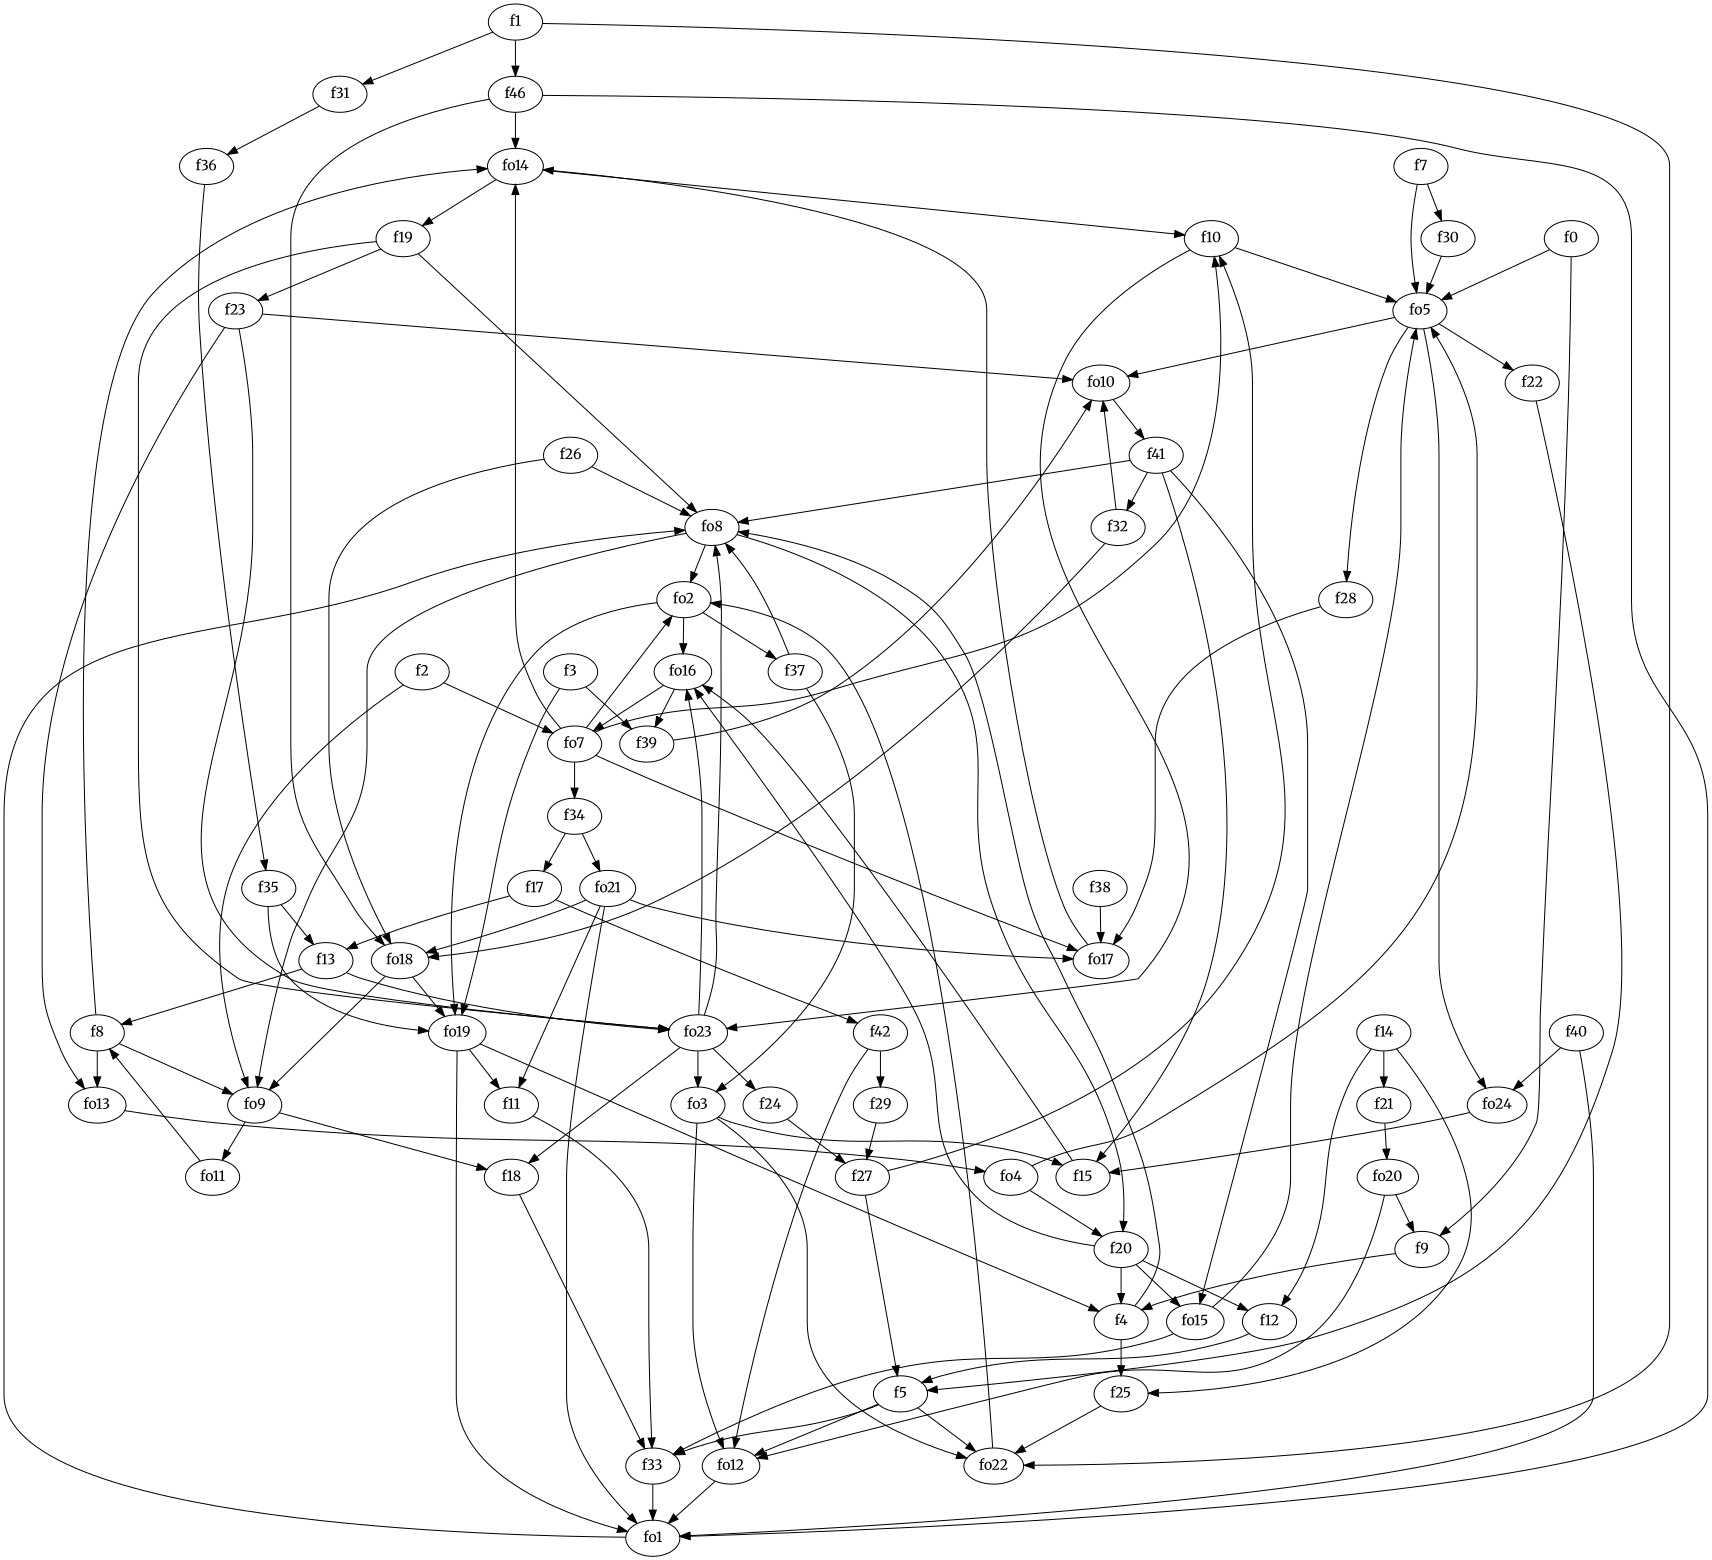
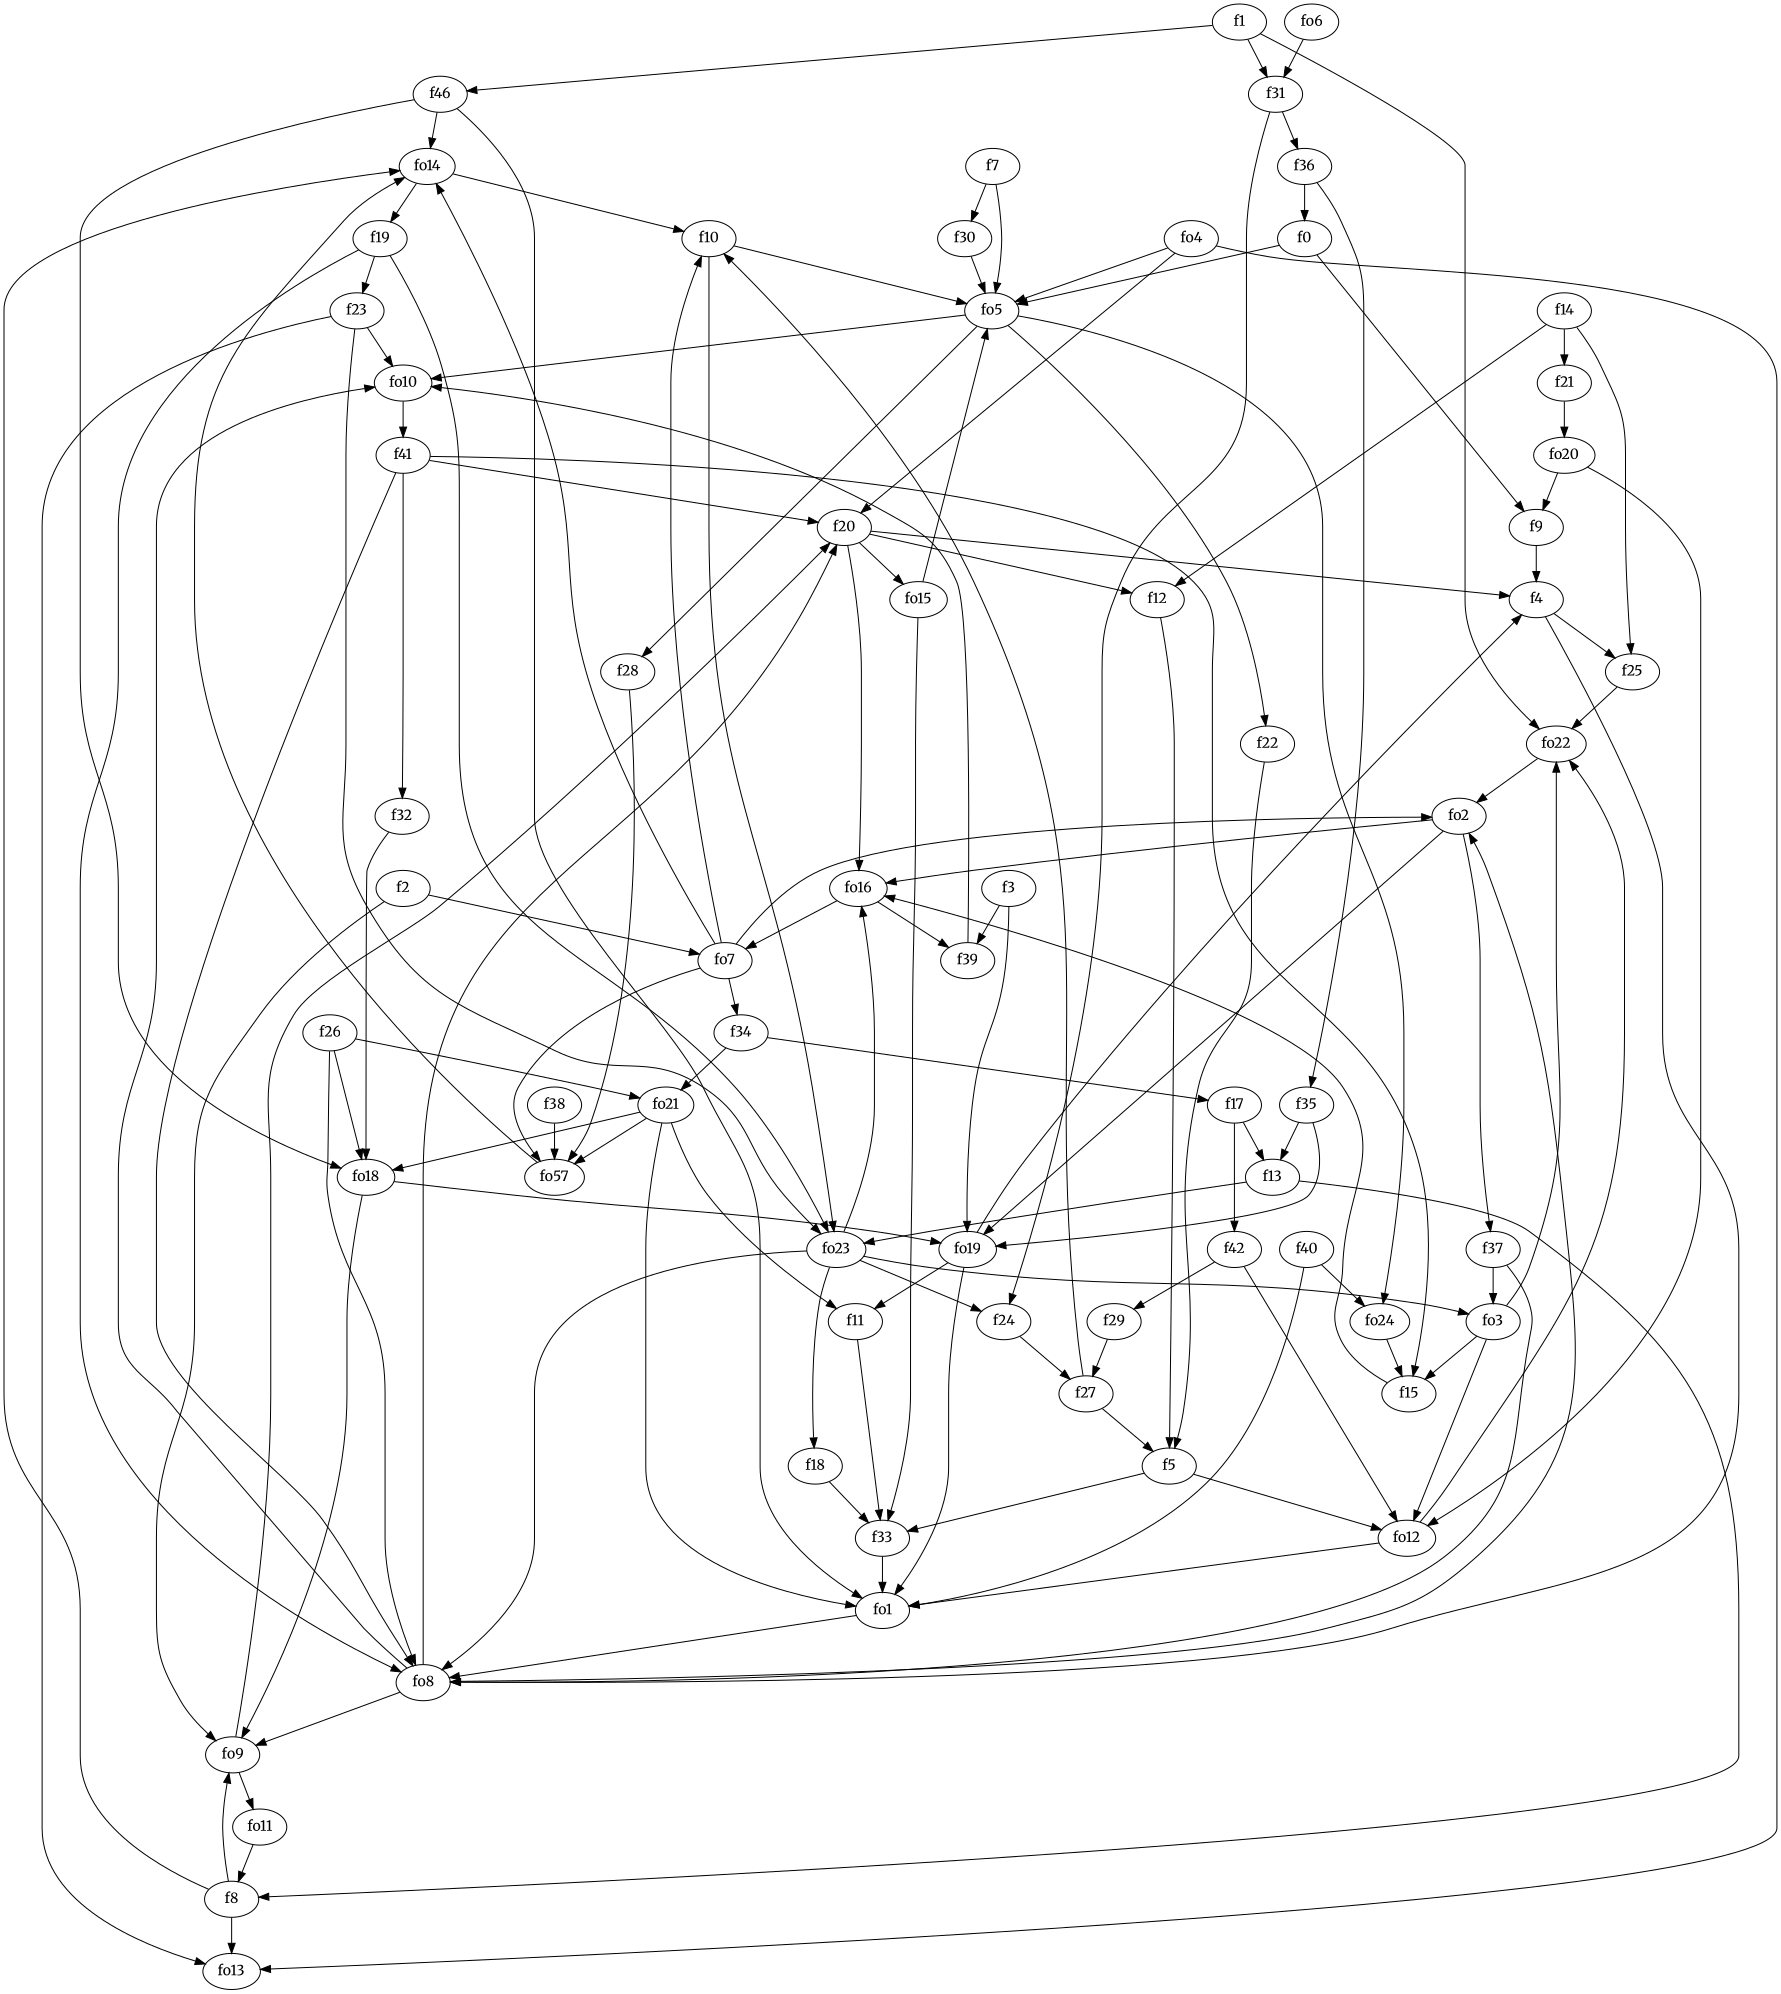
none -> (1312, 22)
none -> (1305, 198)
(1110, 455) -> (151, 1019)
none -> (1102, 684)
(1308, 869) -> (619, 491)
(1101, 961) -> (555, 1177)
none -> (493, 1066)
(529, 1140) -> (1777, 1565)
(388, 1143) -> (288, 1025)
(943, 1427) -> (1614, 1166)
